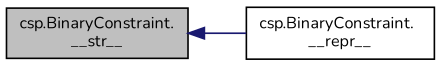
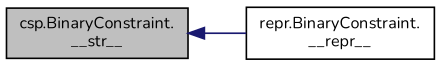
(340, 33) -> (340, 33)
